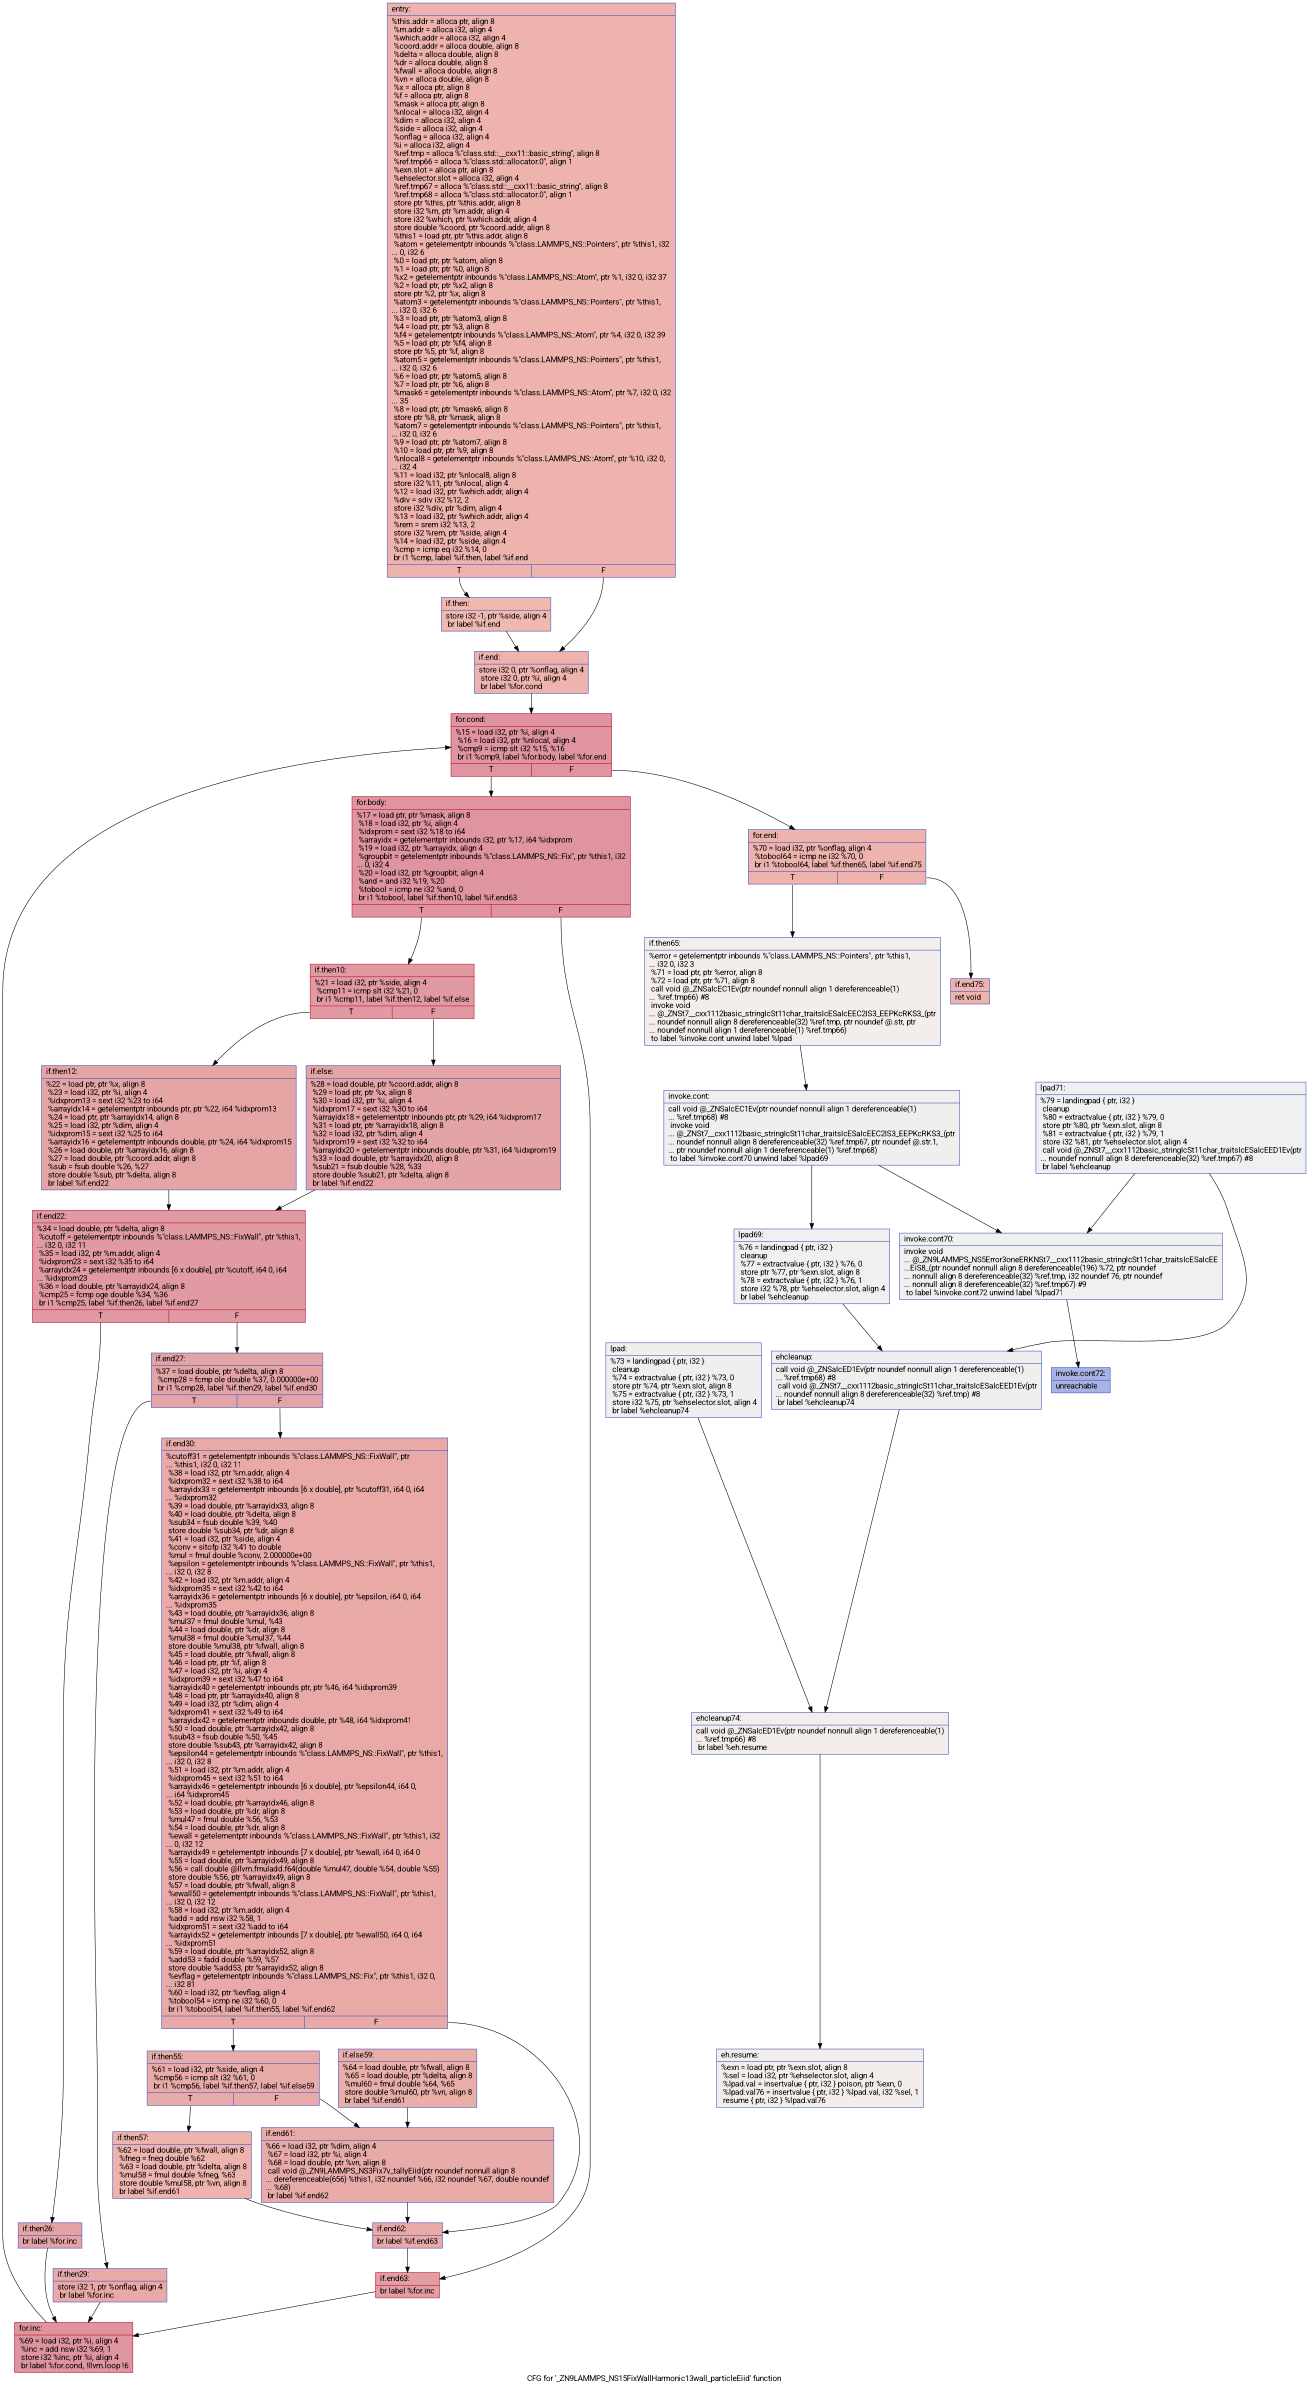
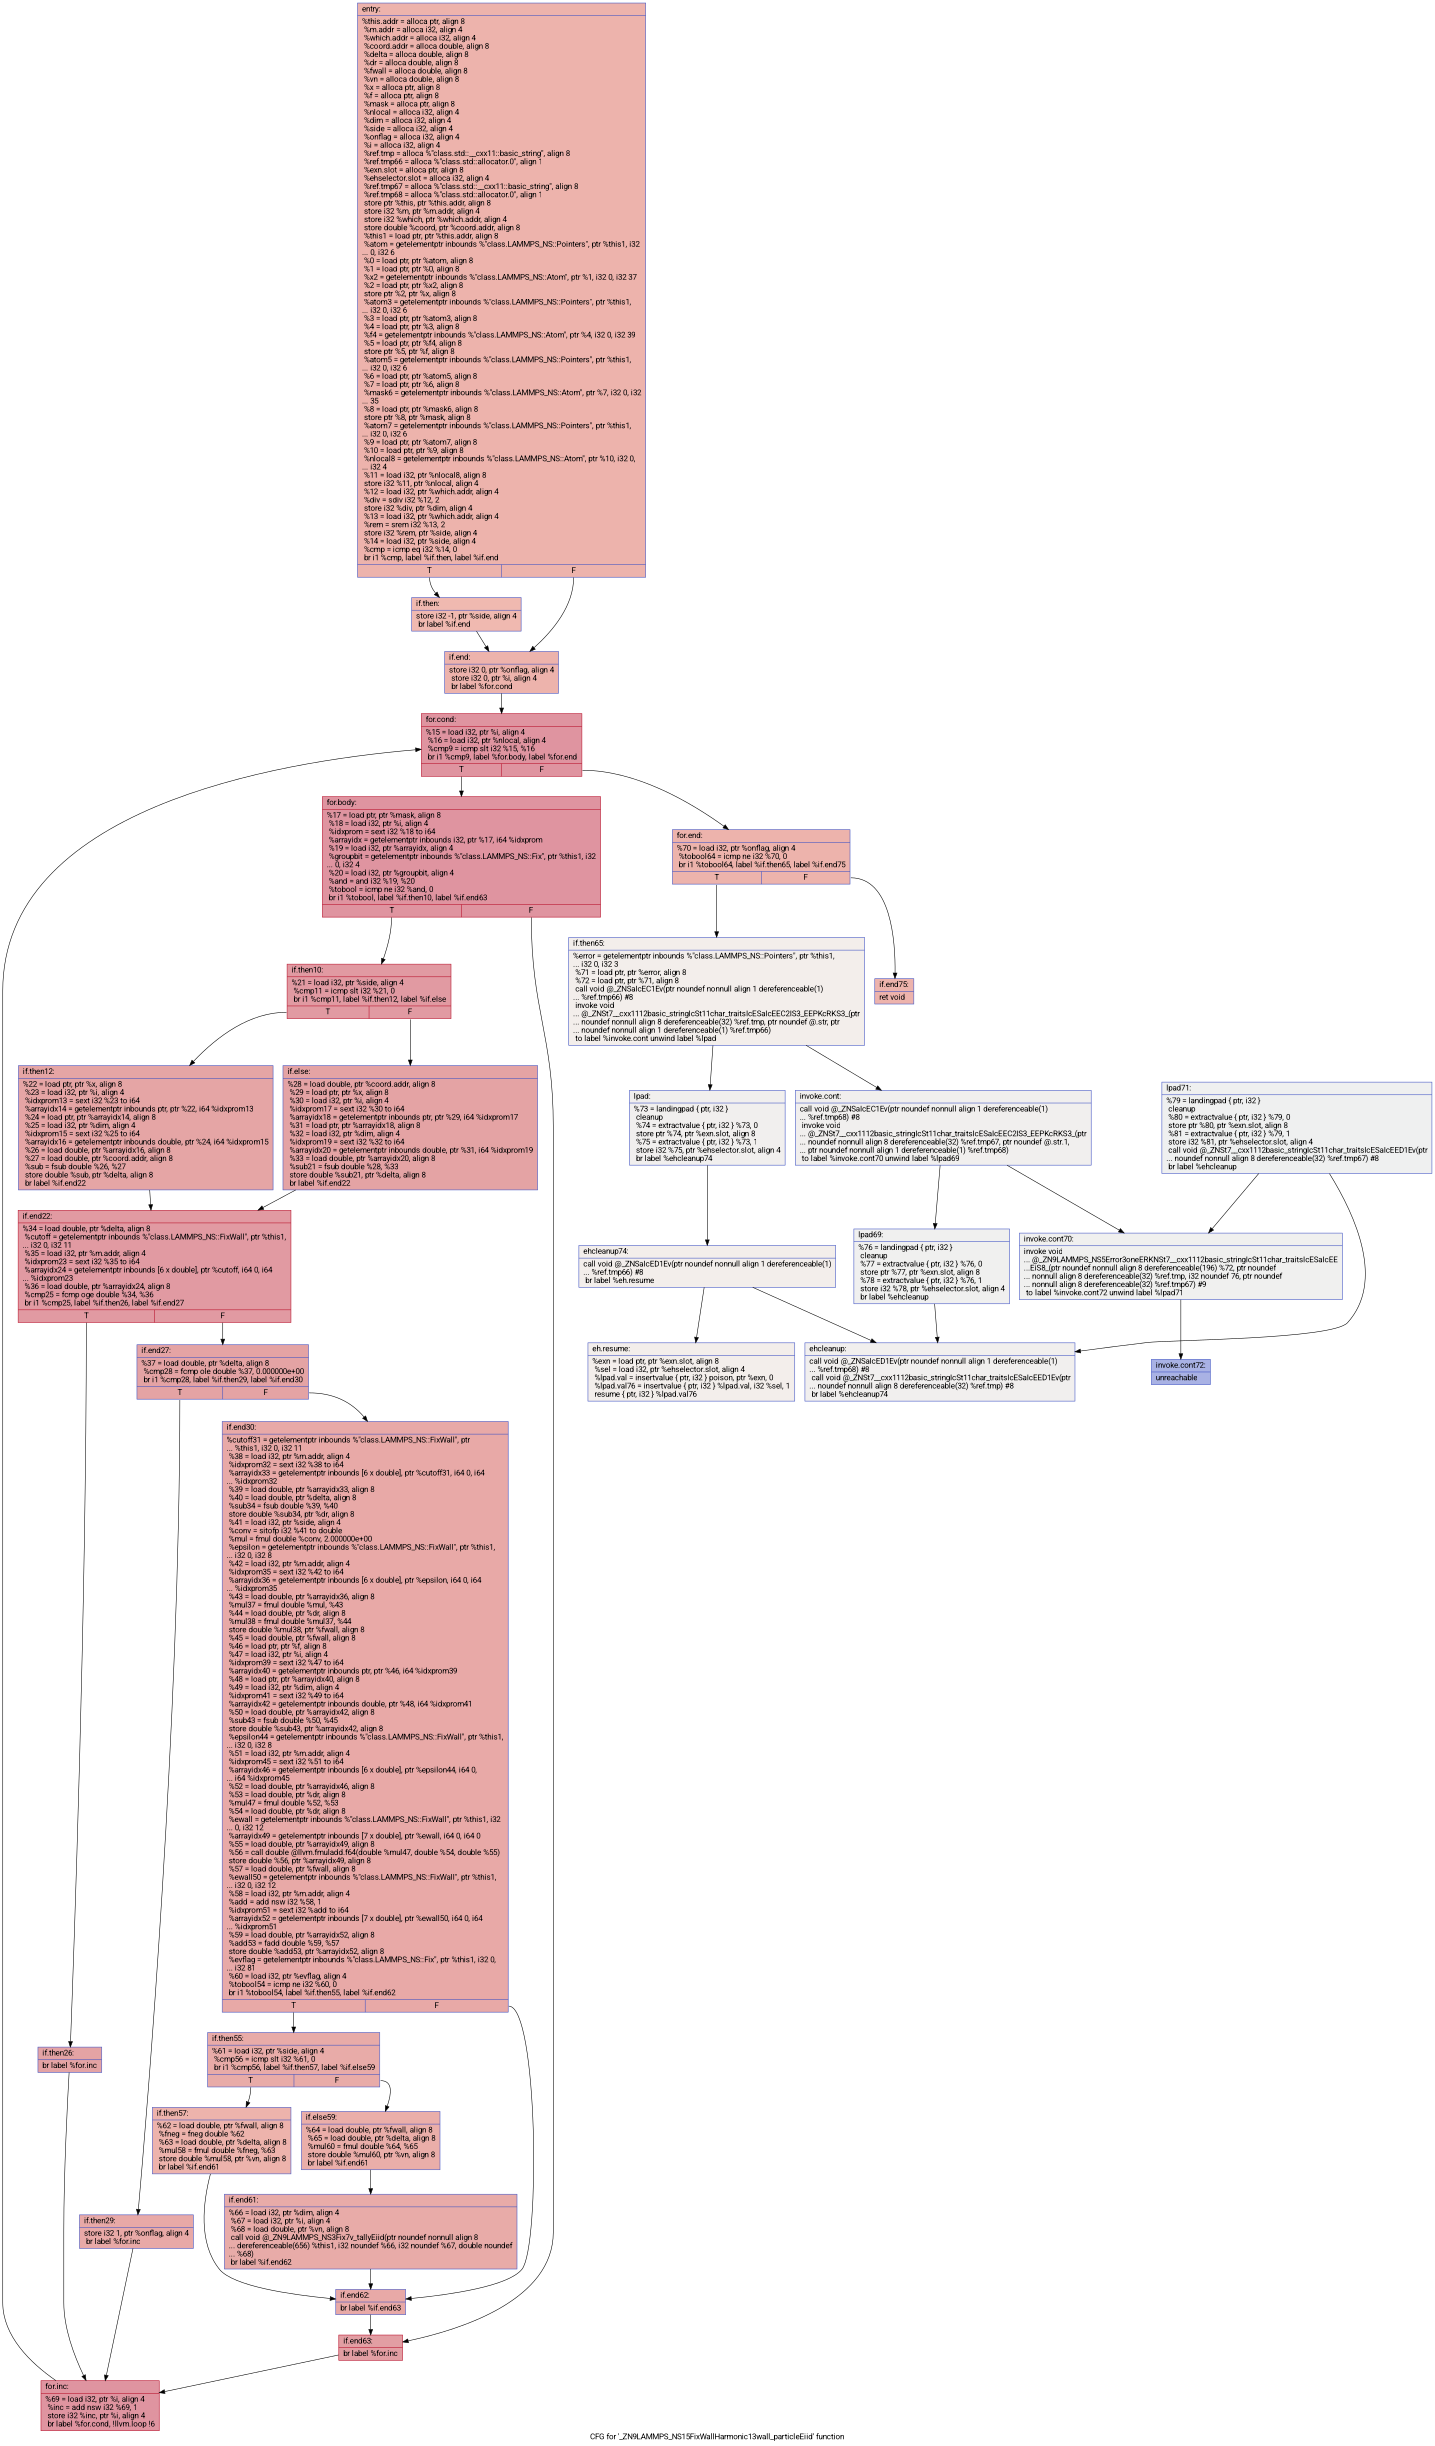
none -> (712, 1065)
(863, 1558) -> (812, 1314)
(222, 1820) -> (283, 1803)
(338, 2111) -> (390, 2091)
